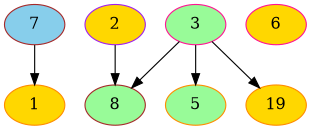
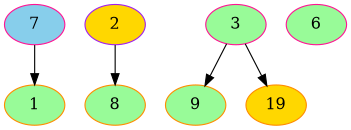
(35, 25) -> (35, 25)
(276, 25) -> (316, 25)
(160, 61) -> none
(35, 105) -> (35, 105)
(115, 105) -> (115, 105)
(196, 105) -> (196, 105)
